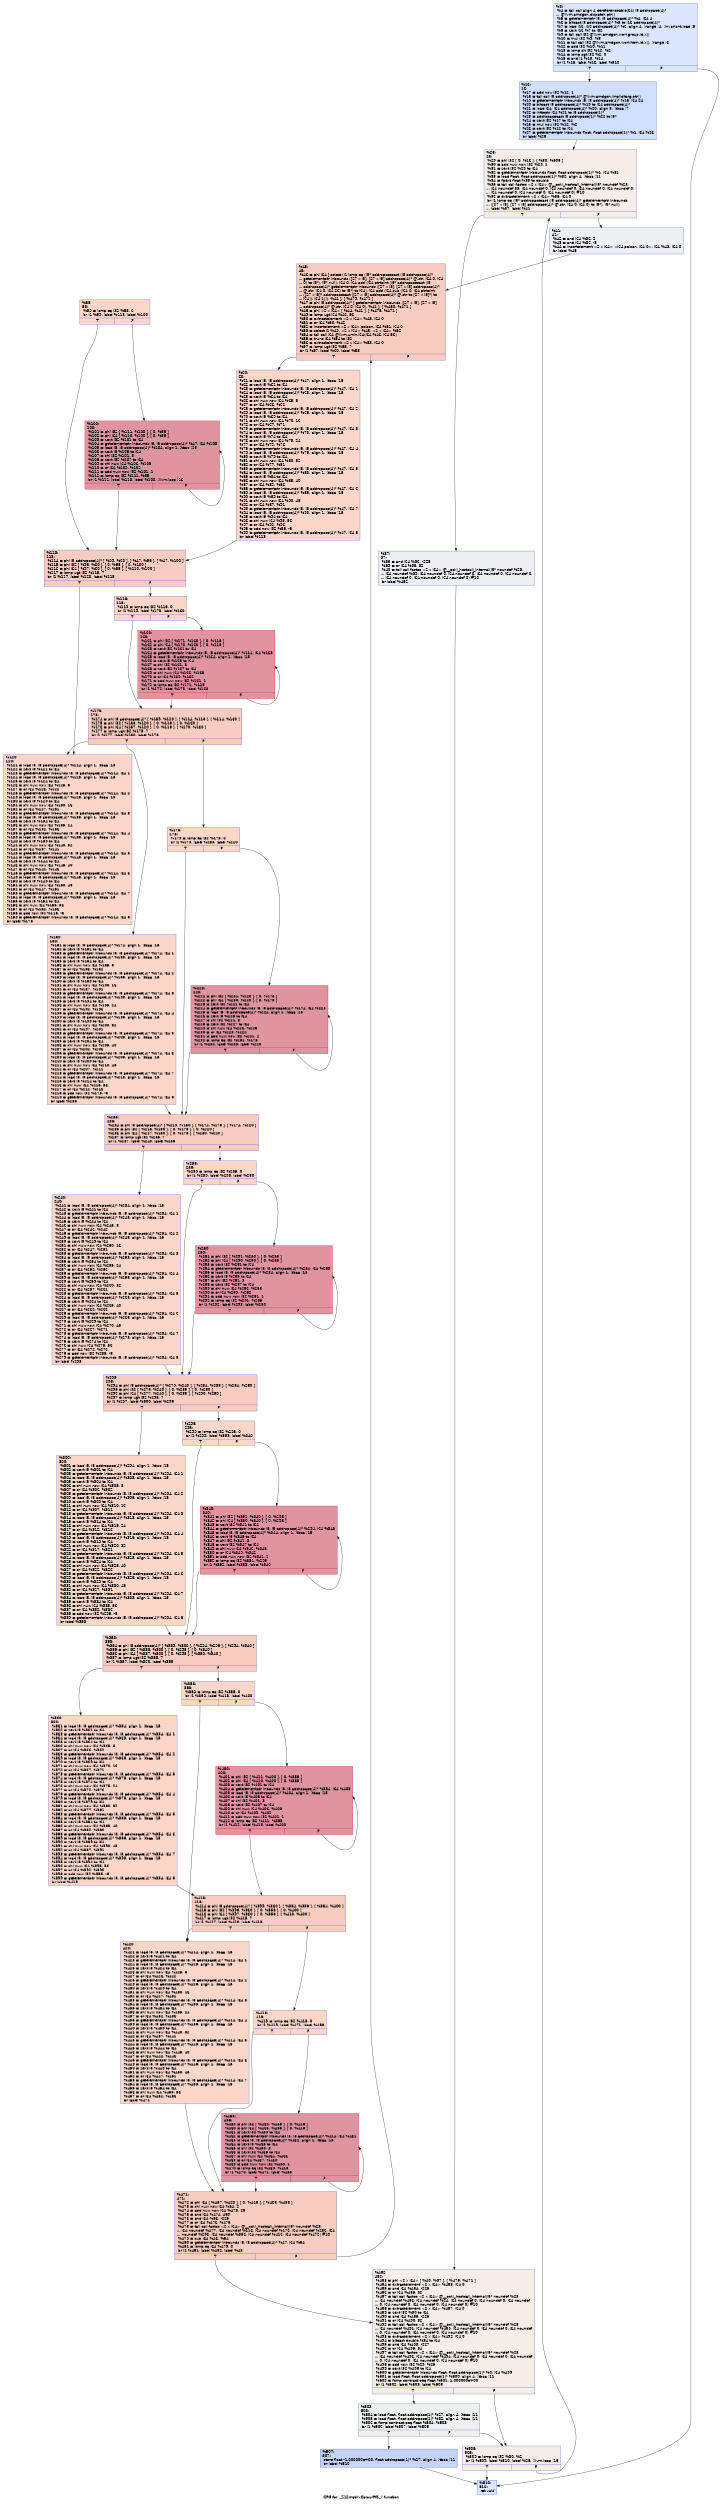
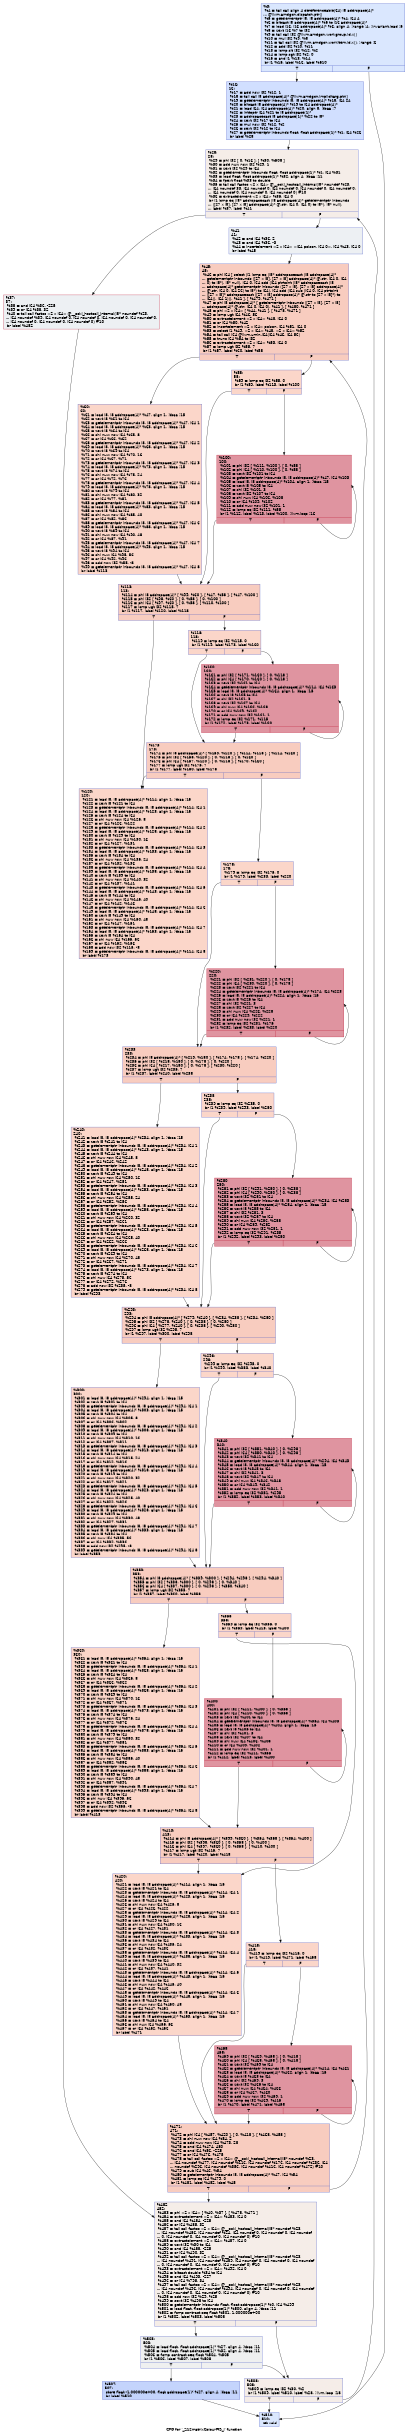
none -> (310, 368)
(457, 568) -> (81, 312)
(112, 1020) -> none
(399, 2349) -> (181, 2281)
